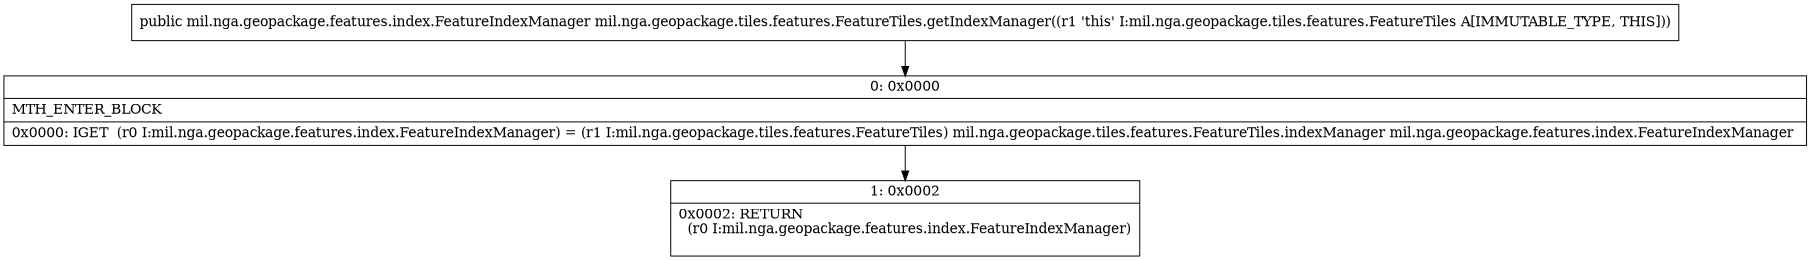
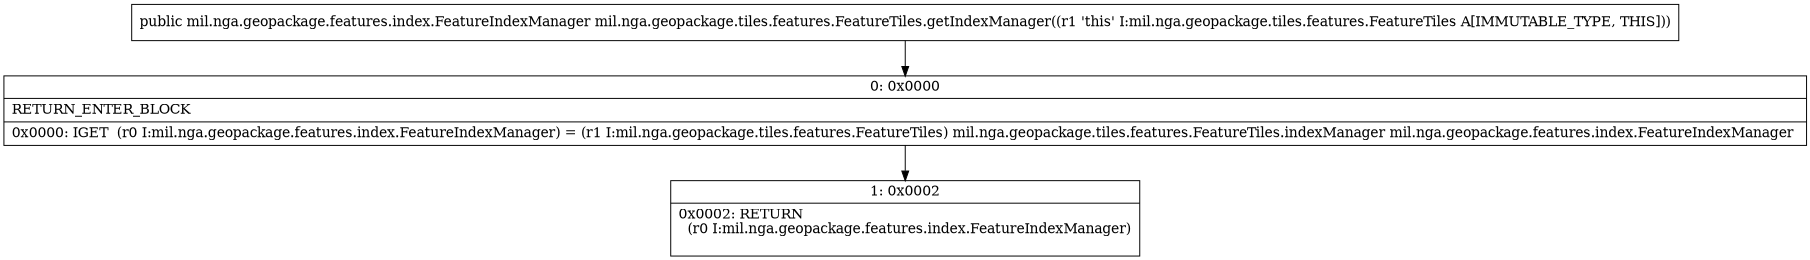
(87, 110) -> (101, 110)
